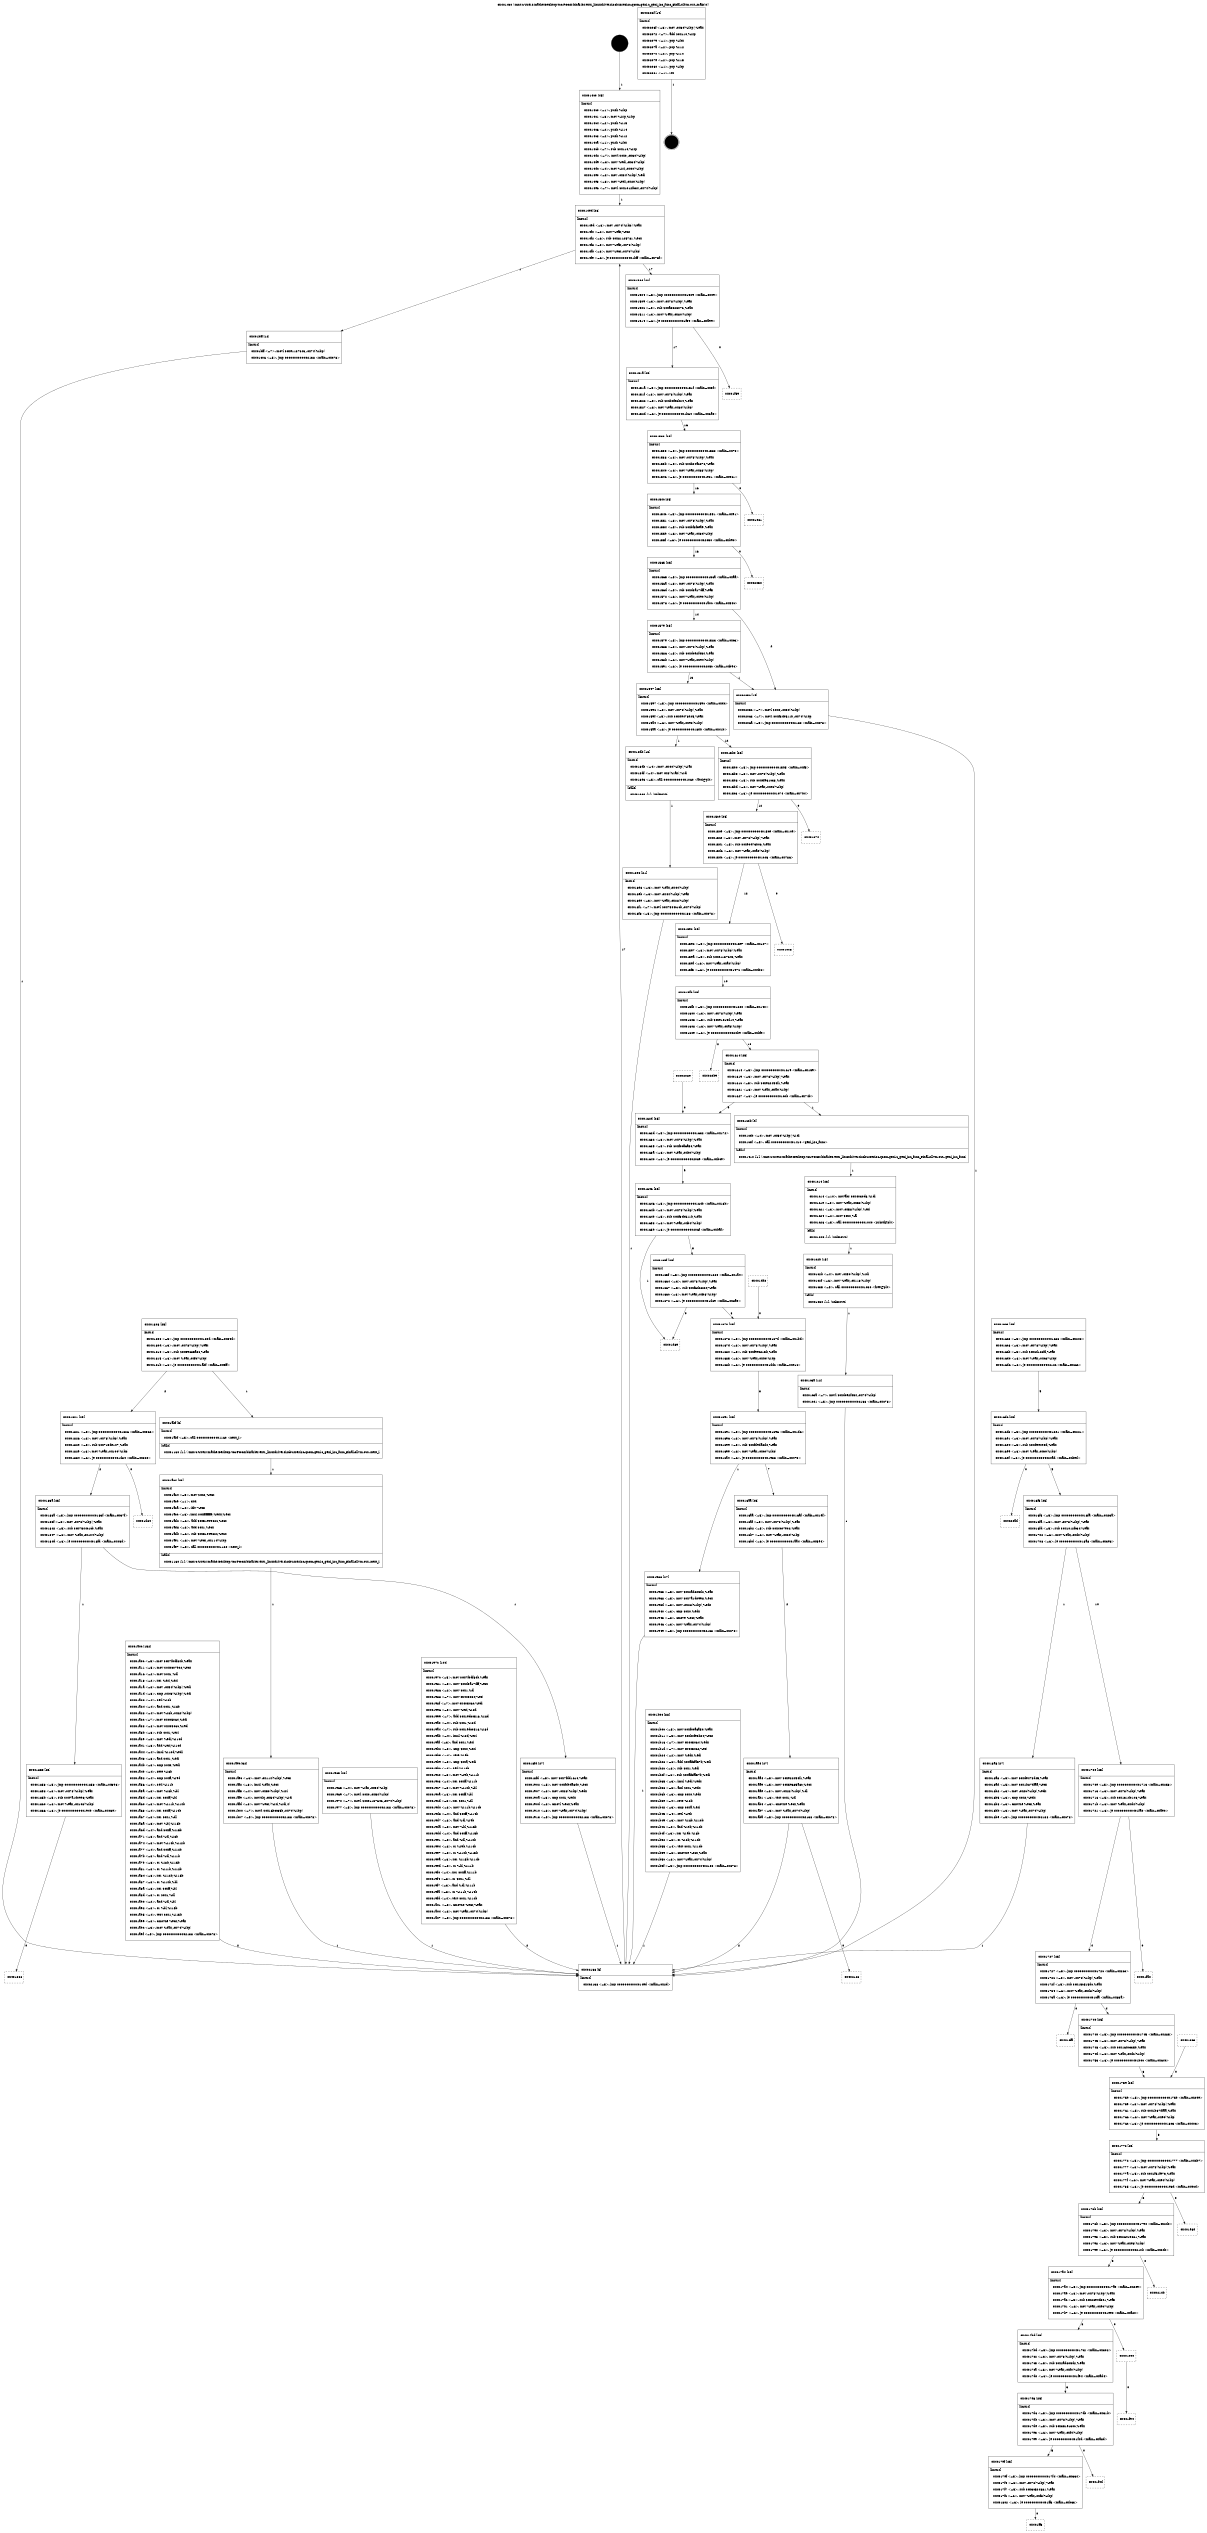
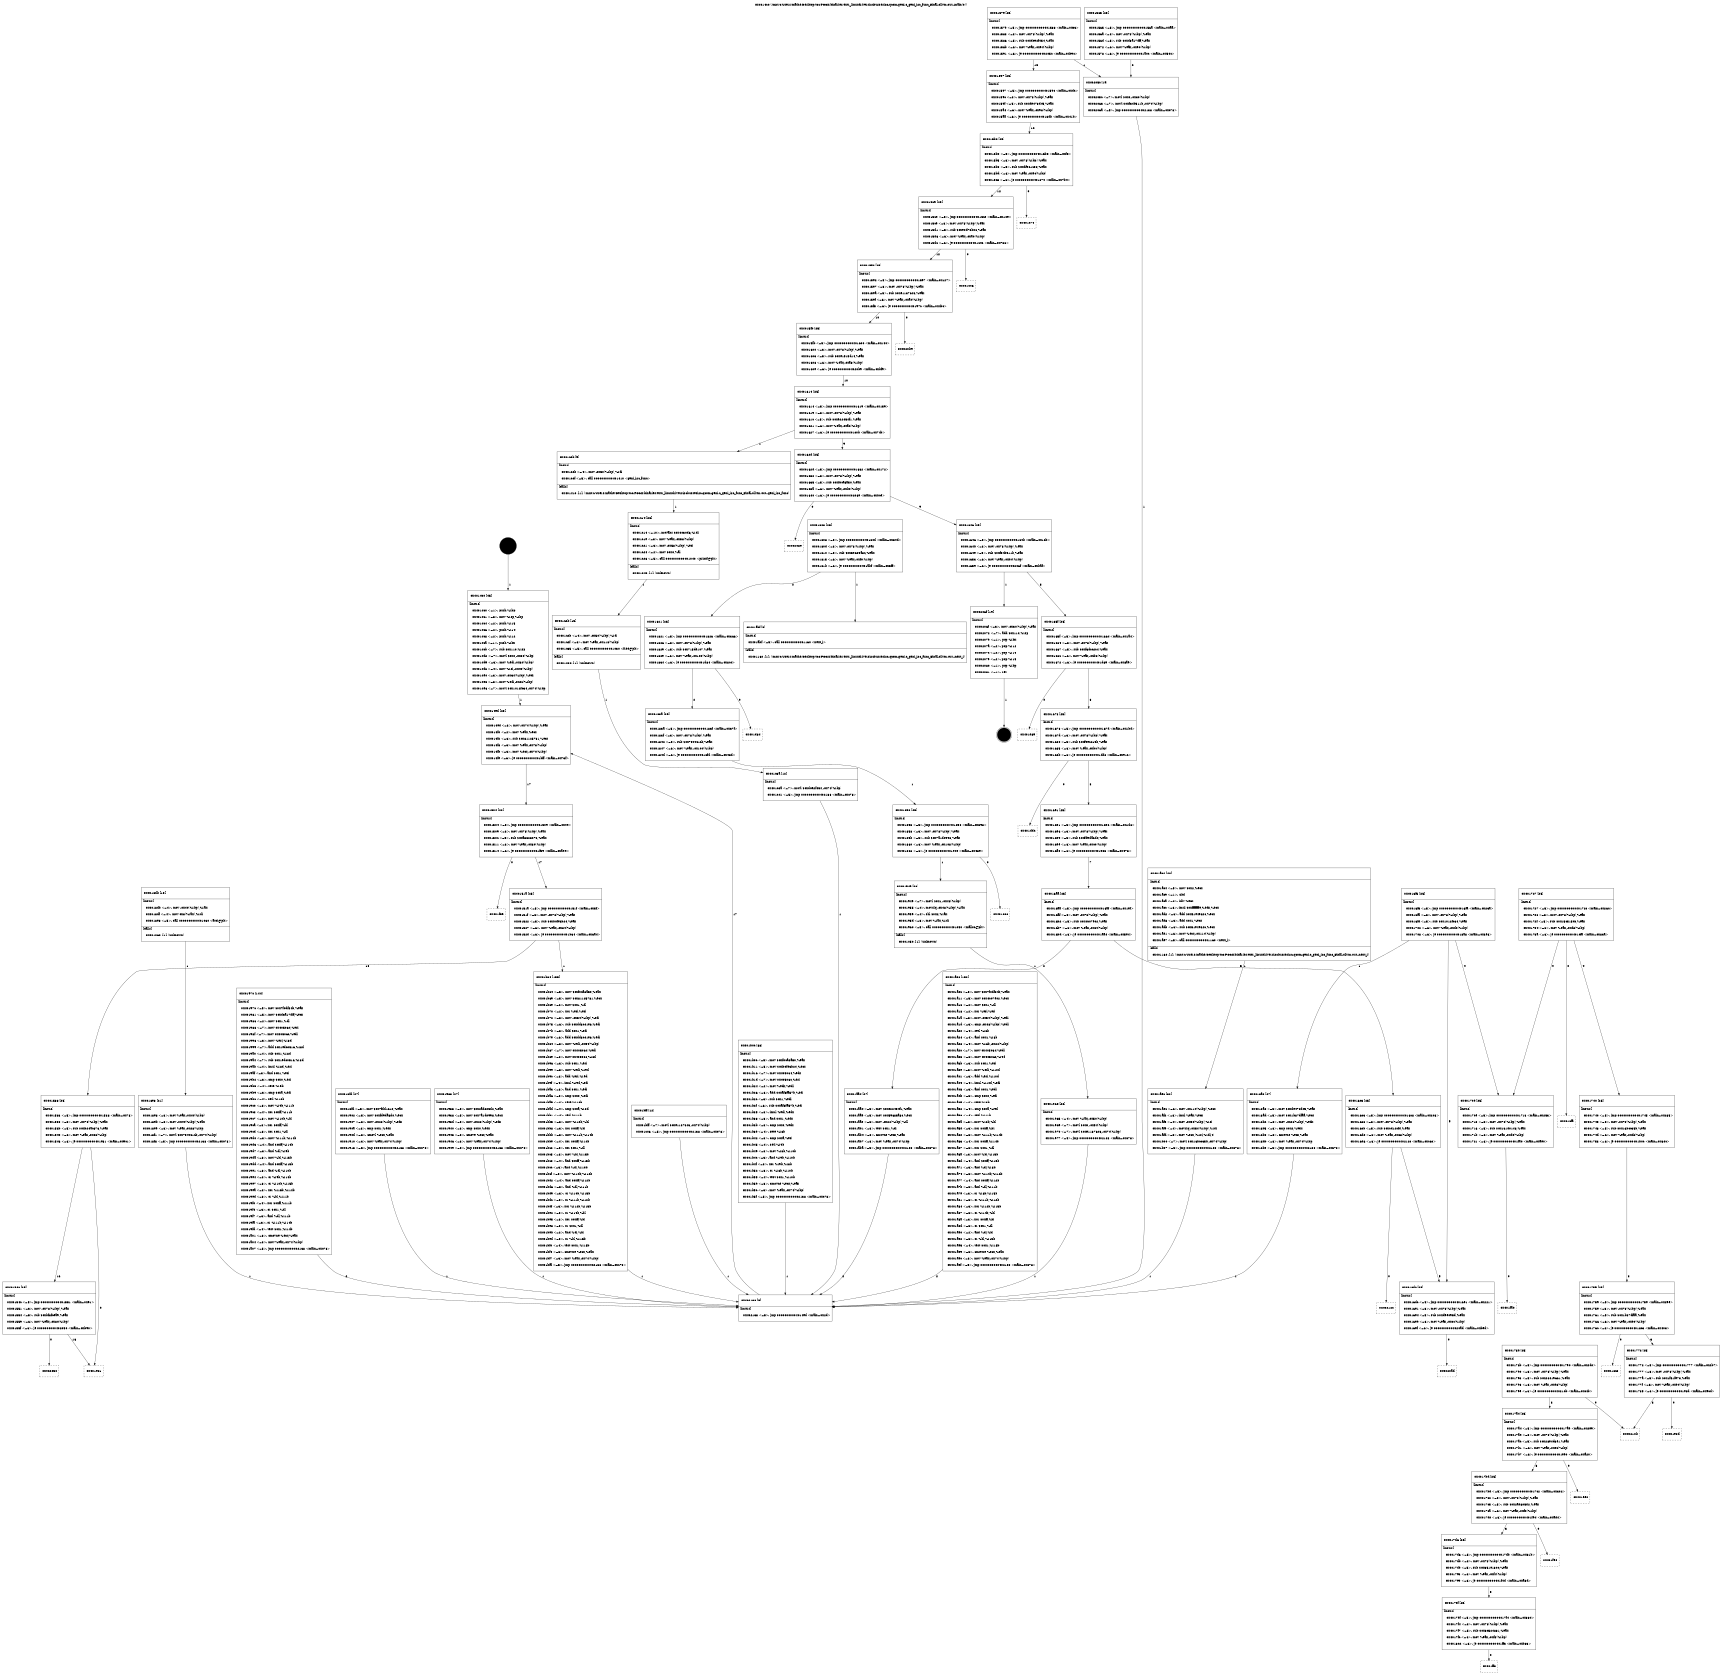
(459, 290) -> none
(694, 551) -> (78, 1349)
(694, 614) -> none
(677, 740) -> none
none -> (940, 914)
none -> (1293, 969)
(714, 1054) -> (905, 327)
(683, 1096) -> (802, 519)
none -> (581, 1121)
(641, 1288) -> (1004, 588)
(758, 1302) -> (1047, 791)
(271, 1465) -> none
(1054, 1479) -> (1448, 1110)
(716, 1516) -> none
(378, 1580) -> none
(1097, 1604) -> (1464, 966)
(1105, 1883) -> (1536, 1017)
(825, 1896) -> (1389, 1224)
(1179, 2061) -> (1616, 1349)
(1142, 2197) -> (1645, 1412)
(1126, 2386) -> (1540, 1538)
(1095, 2482) -> none
